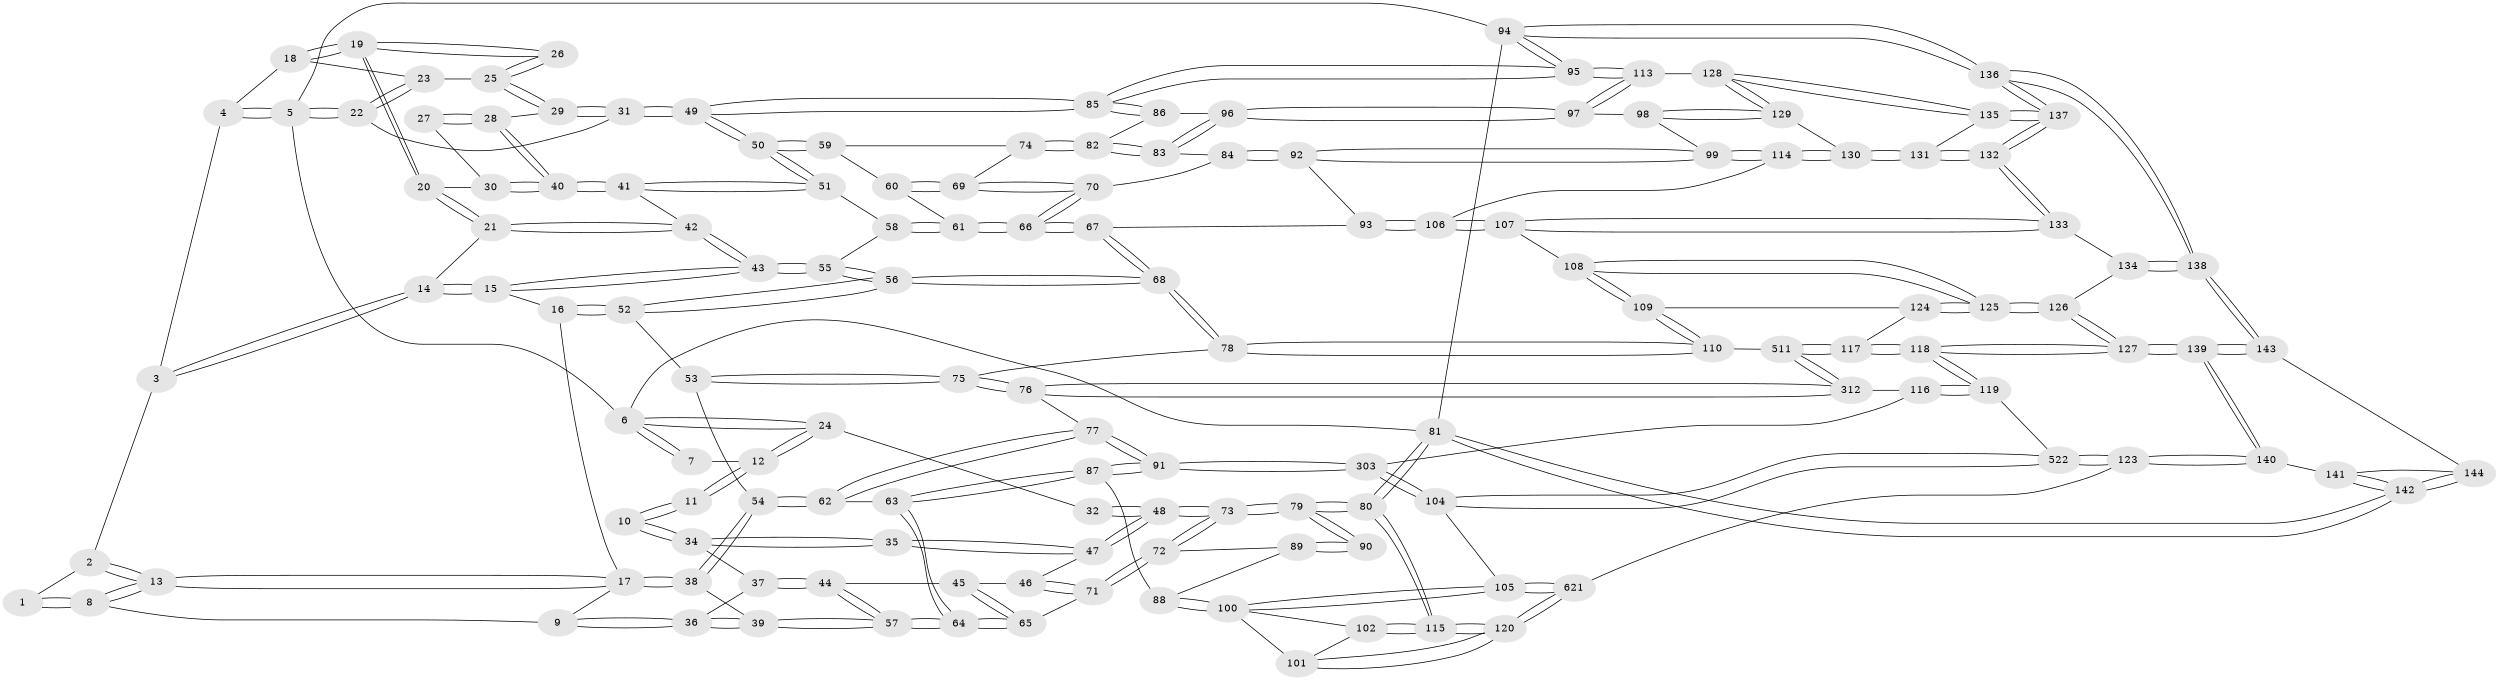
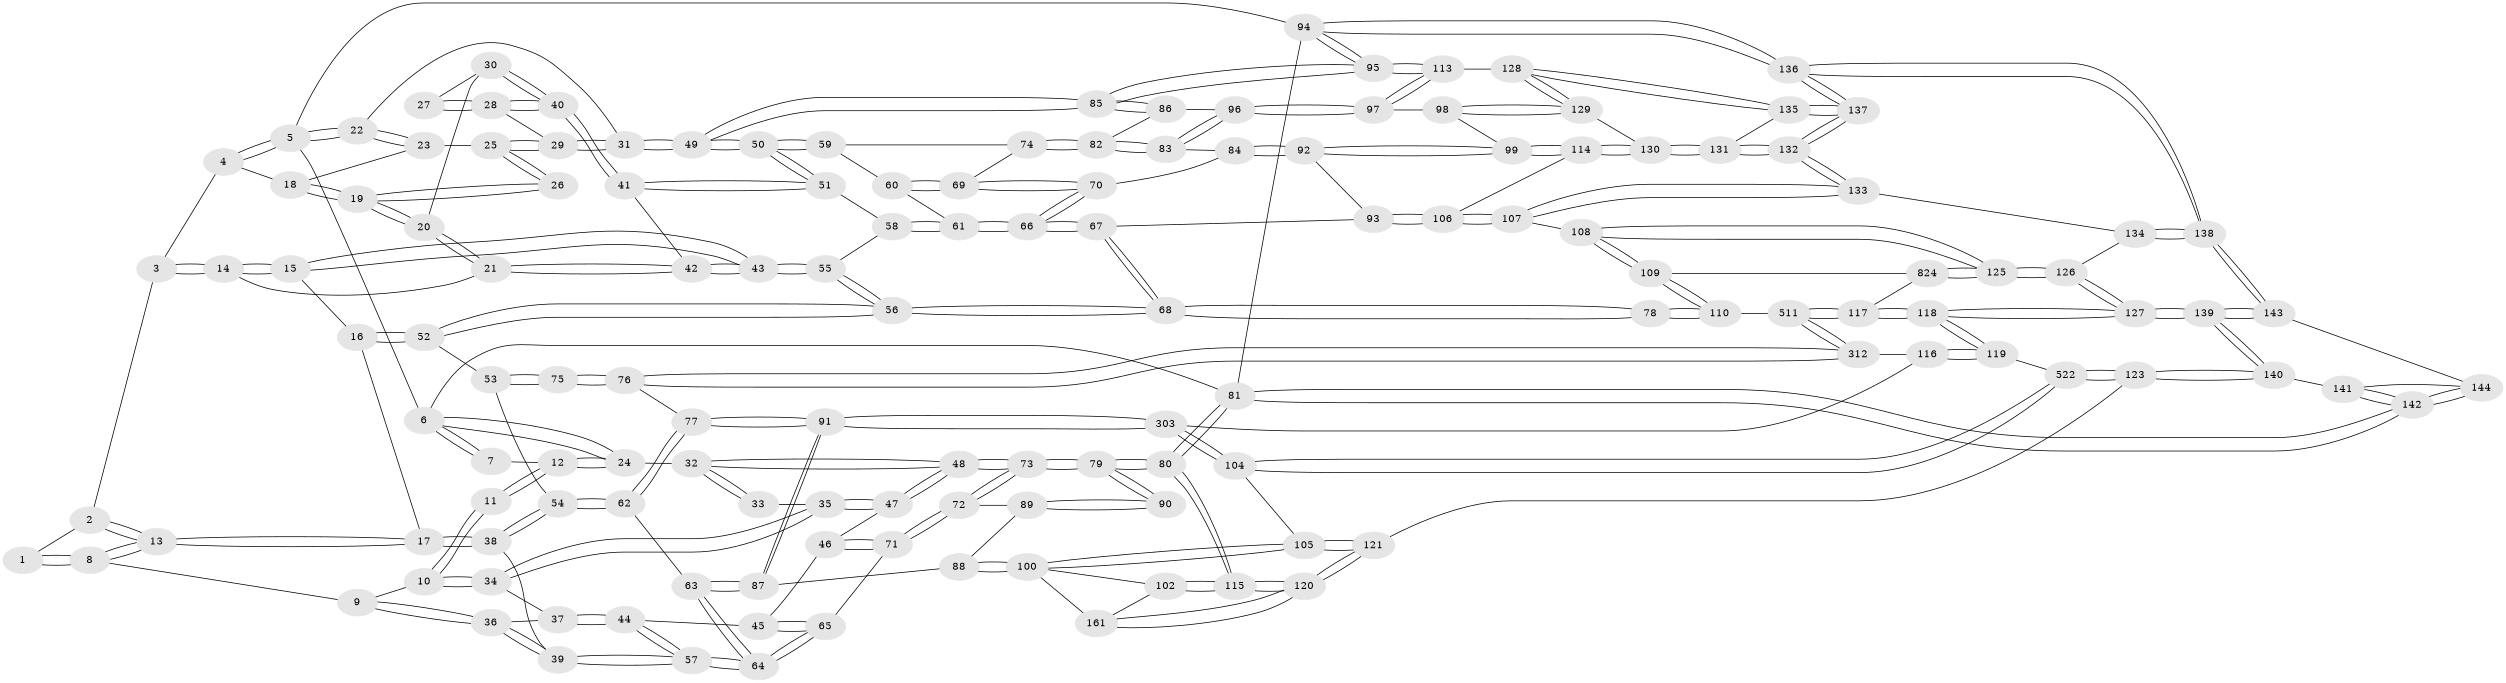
(1920, 308) -> (1928, 273)
(1093, 360) -> none
none -> (759, 505)
(1574, 588) -> (1374, 545)
(592, 602) -> (391, 592)
(1297, 664) -> (1097, 623)
